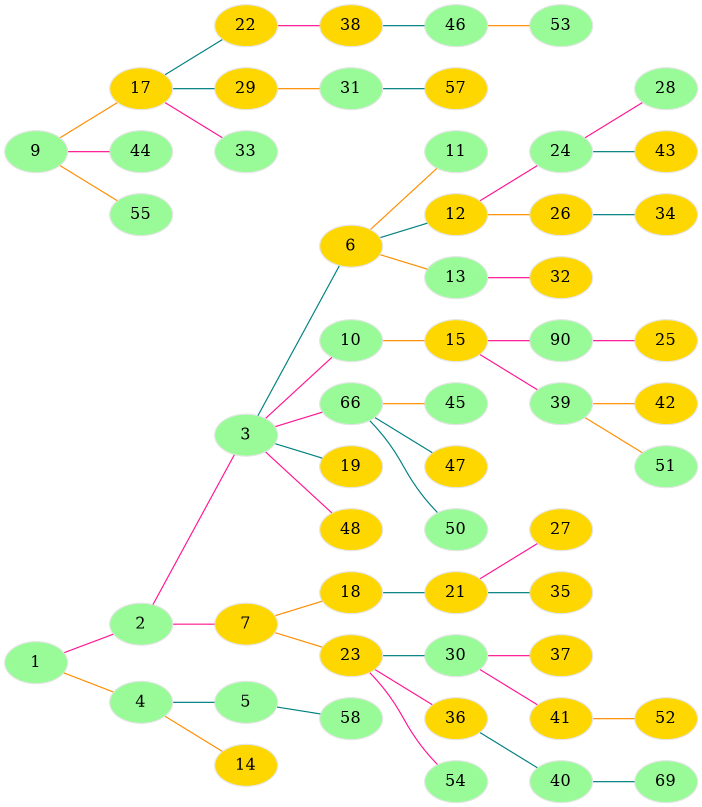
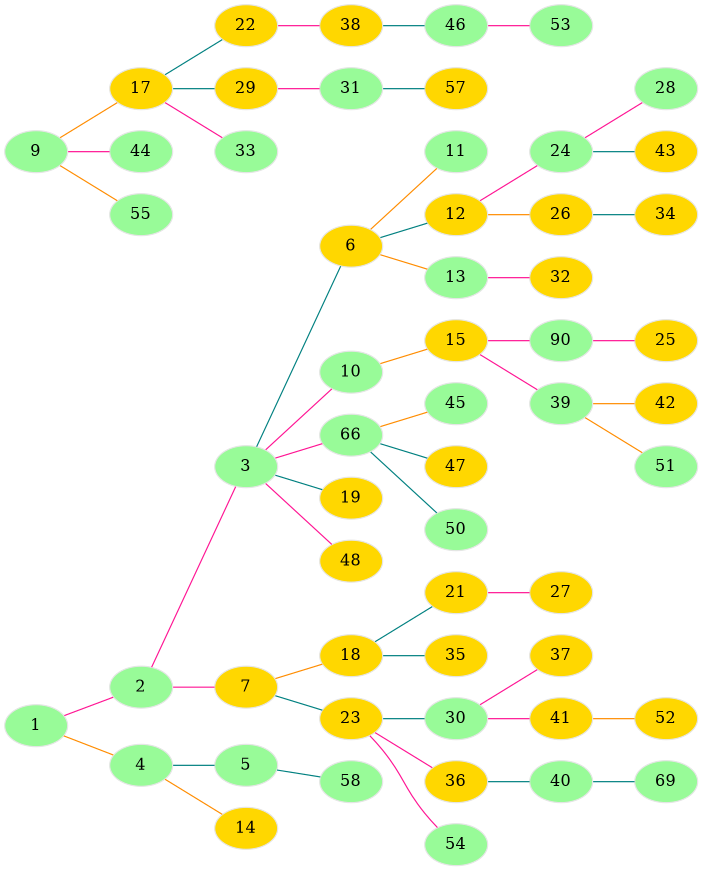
(509, 26) -> (509, 26)
(299, 89) -> (299, 89)
(509, 593) -> (404, 656)
(299, 640) -> (299, 703)
